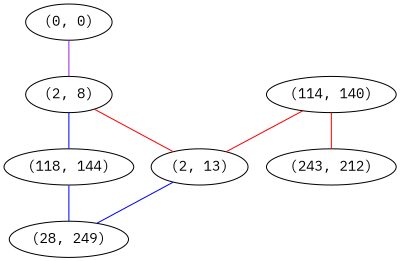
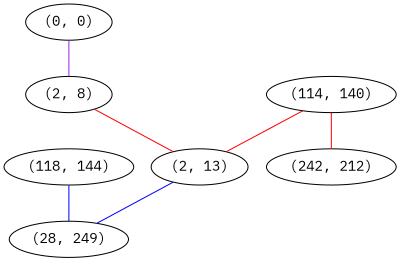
(69, 131) -> none
(331, 167) -> (331, 167)
